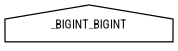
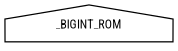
(89, 25) -> (89, 25)
